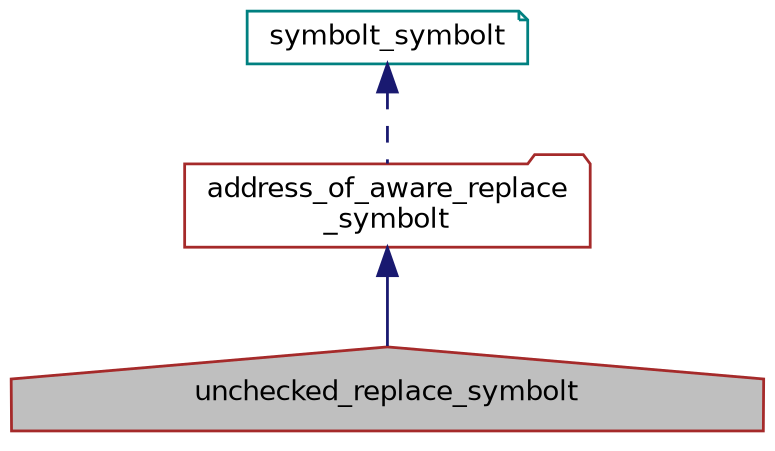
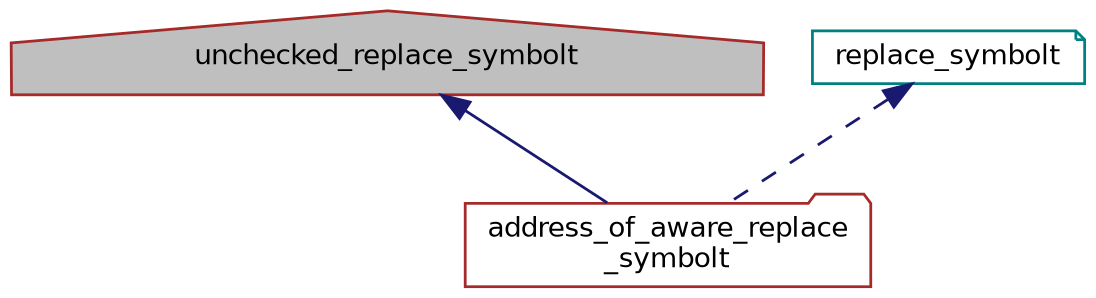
(387, 38) -> (949, 57)
(387, 311) -> (536, 157)
